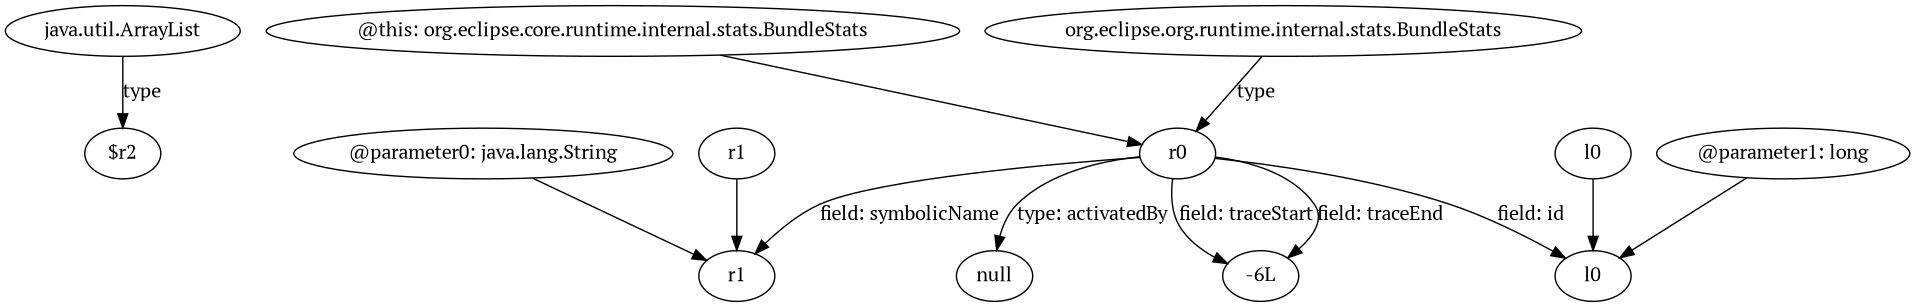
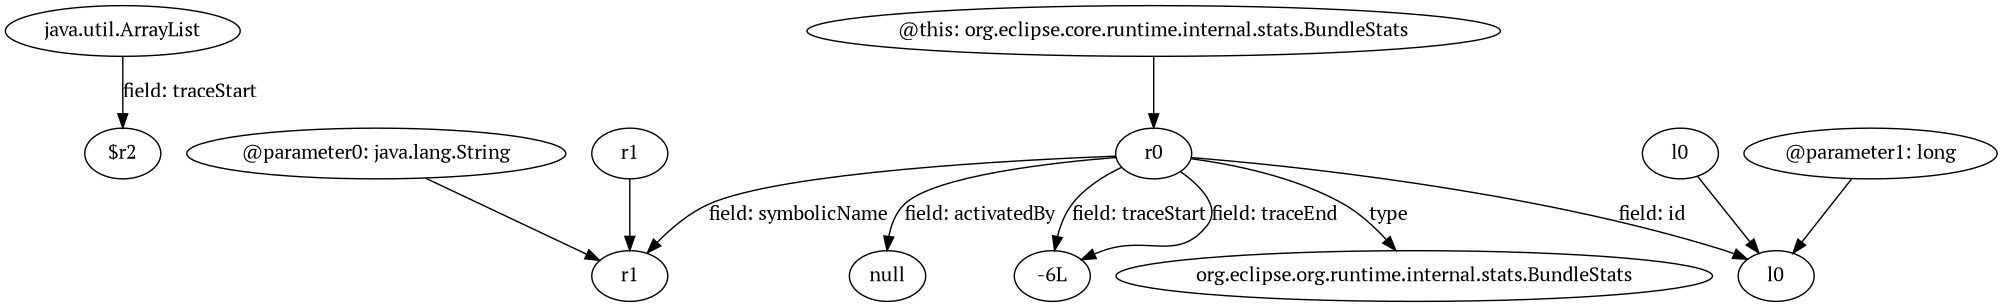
(1234, 88) -> (1296, 183)
(143, 92) -> (190, 92)
(1092, 215) -> (980, 215)
